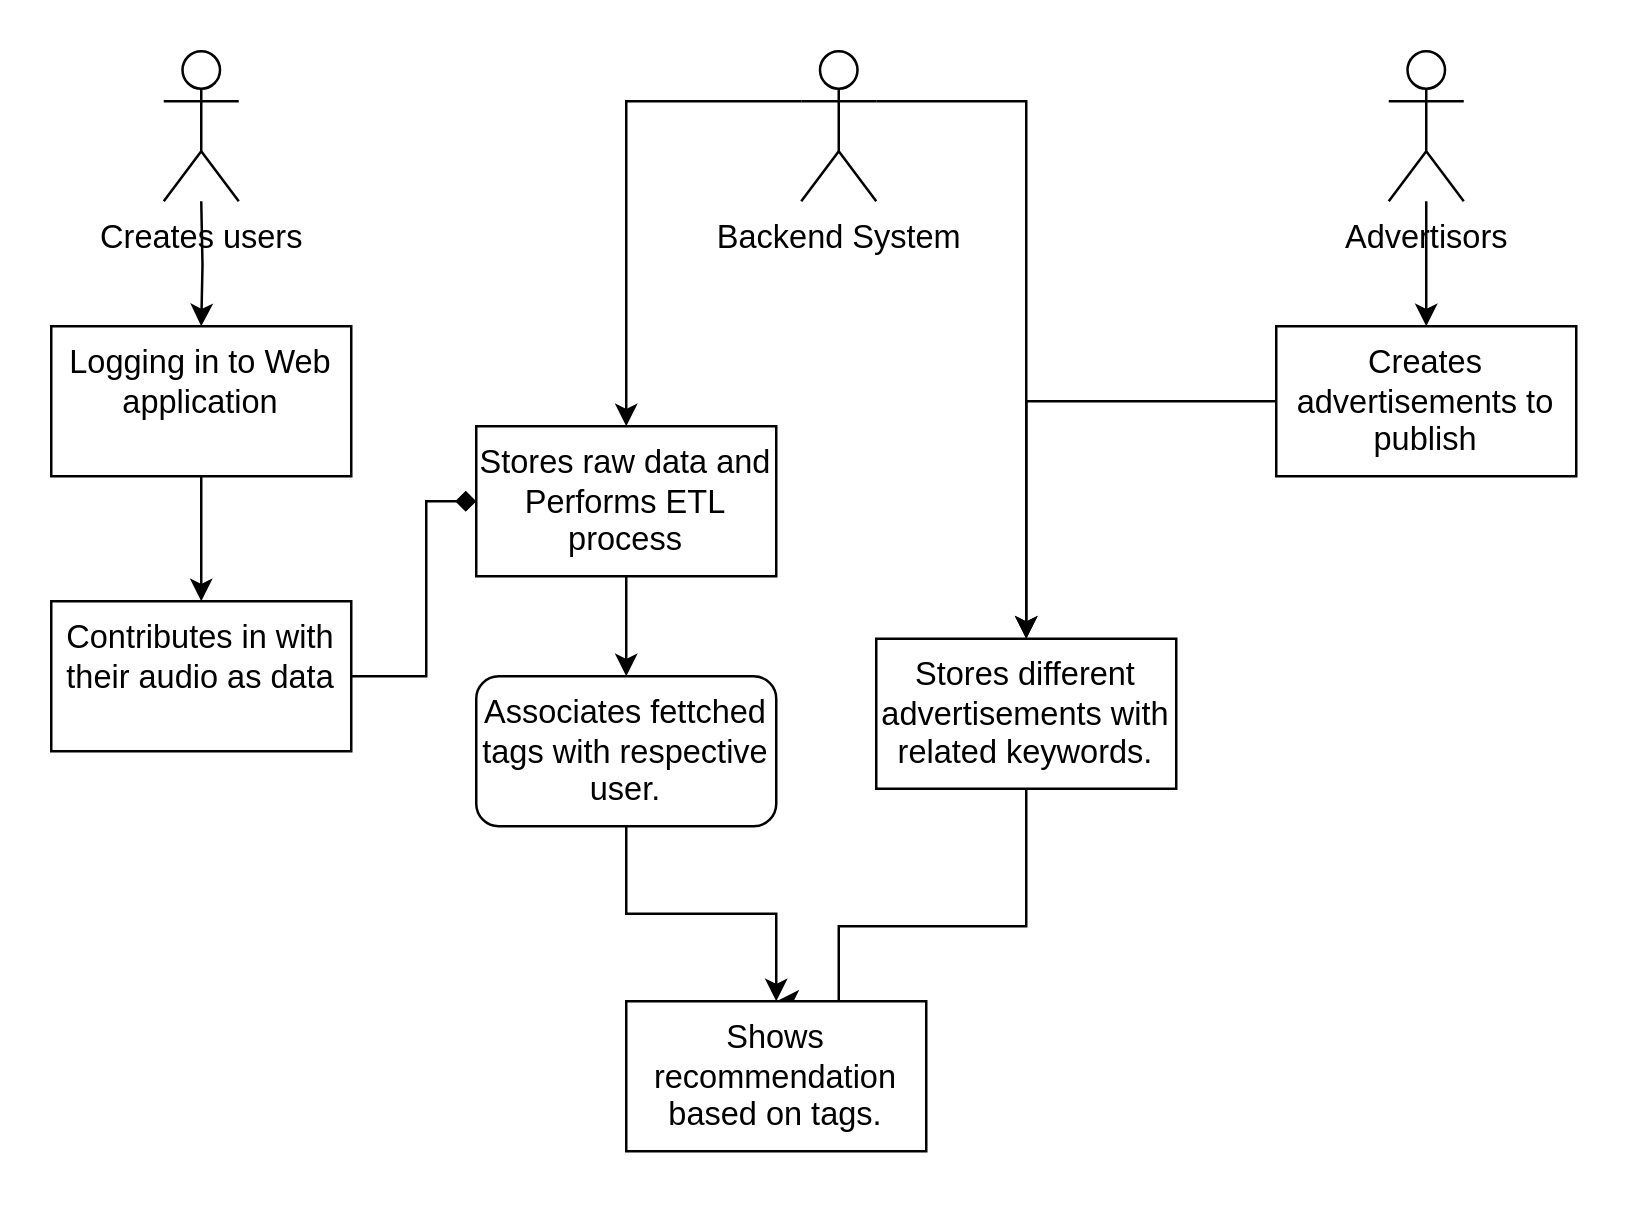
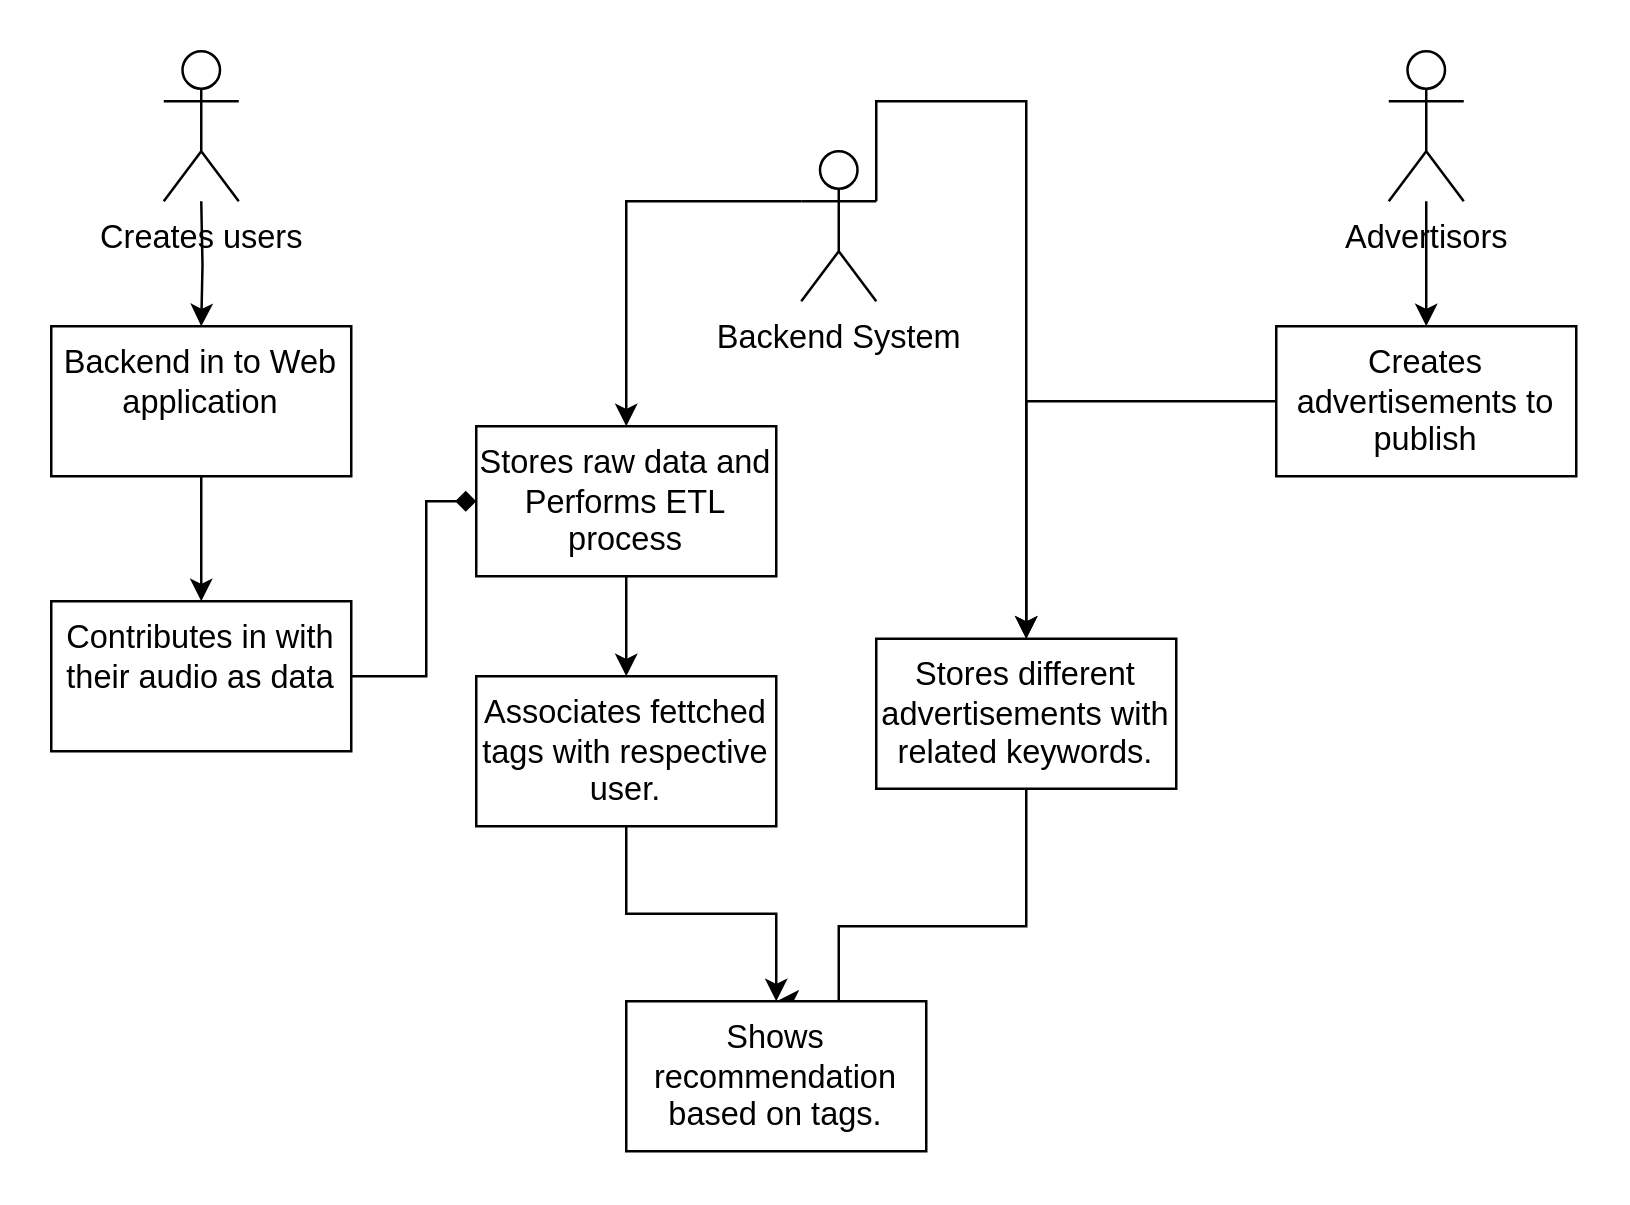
(839, 126) -> (839, 226)
(201, 383) -> (201, 383)
(626, 751) -> (626, 751)
